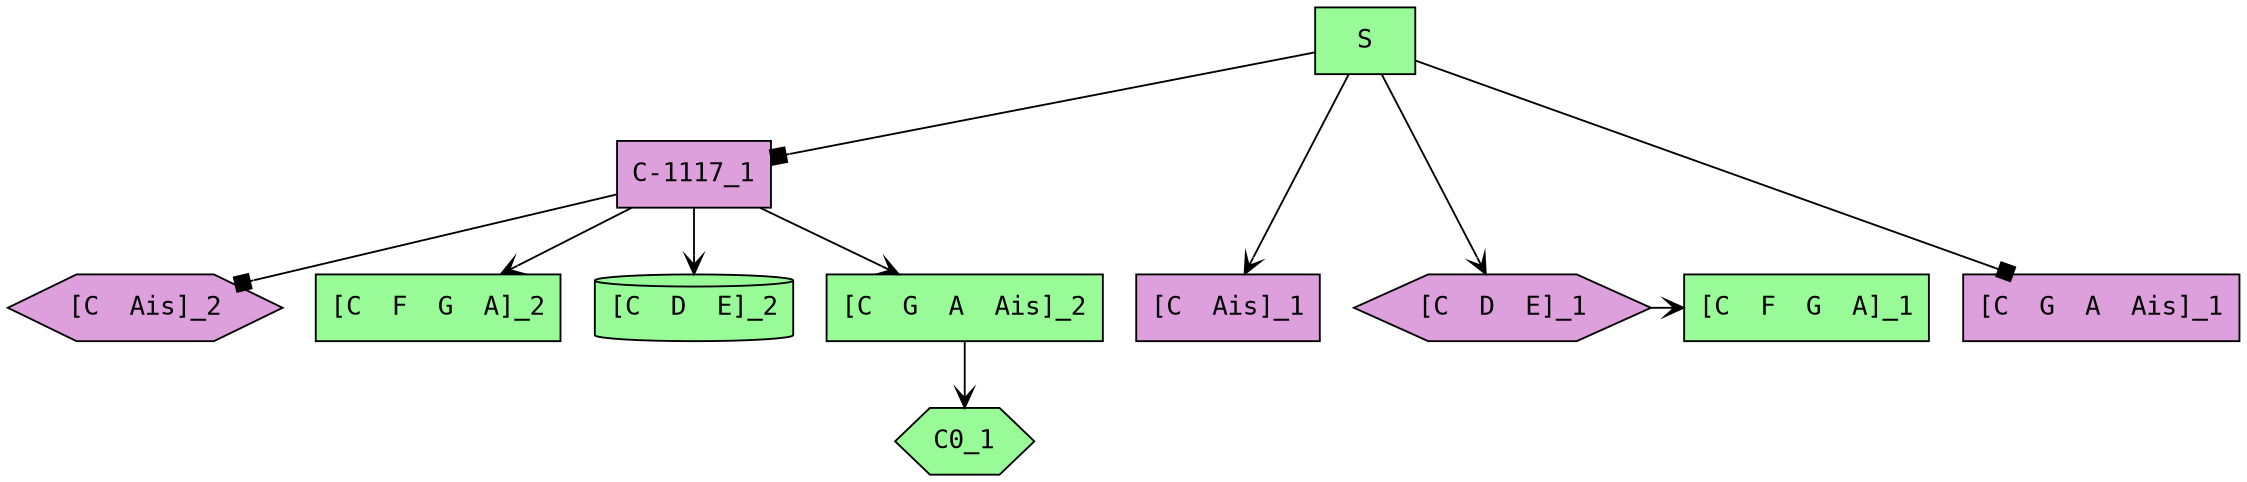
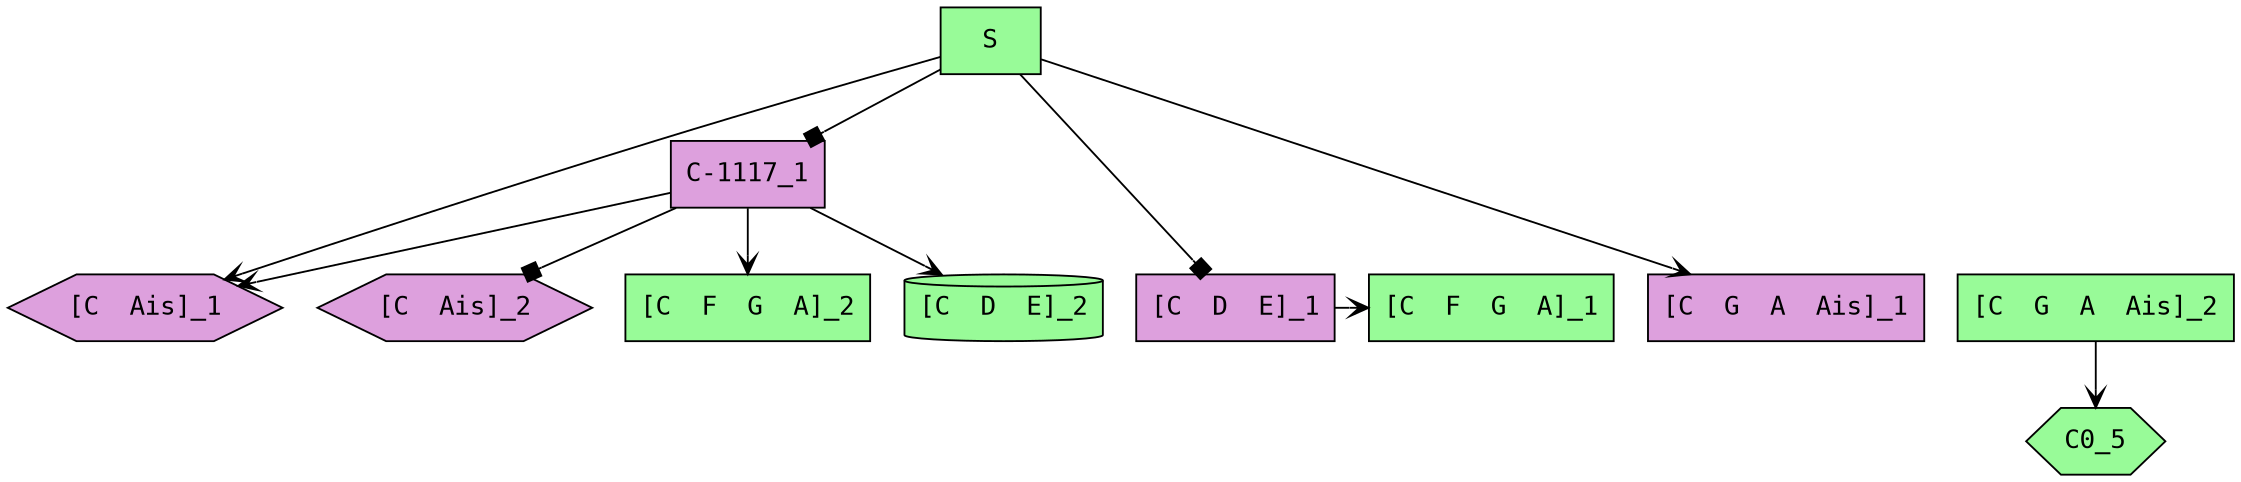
(1706, 164) -> (1357, 164)
(1429, 166) -> (1106, 167)
(821, 237) -> (464, 237)
(1228, 308) -> (145, 308)
(1502, 308) -> (1235, 308)
(965, 441) -> (2096, 441)
